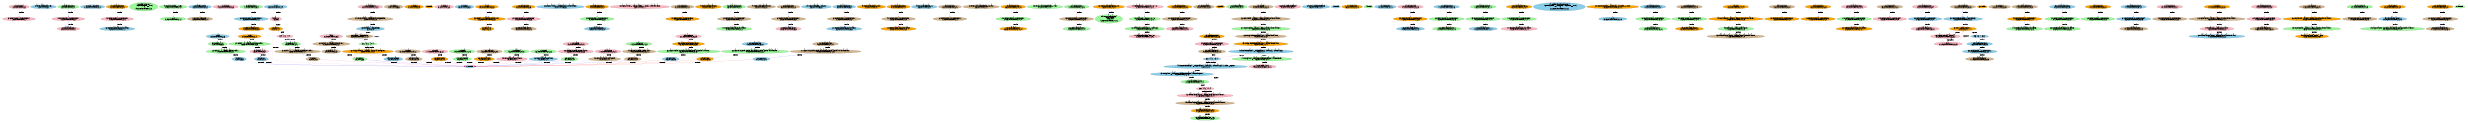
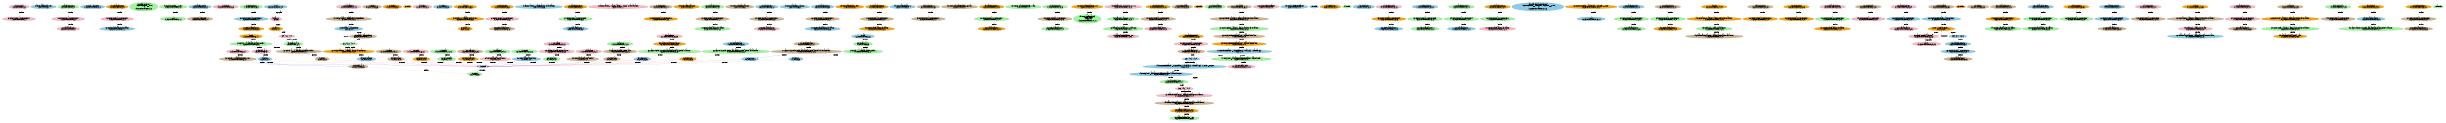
(788, 7) -> (767, 7)
(278, 13) -> (279, 13)
(415, 64) -> (479, 70)
